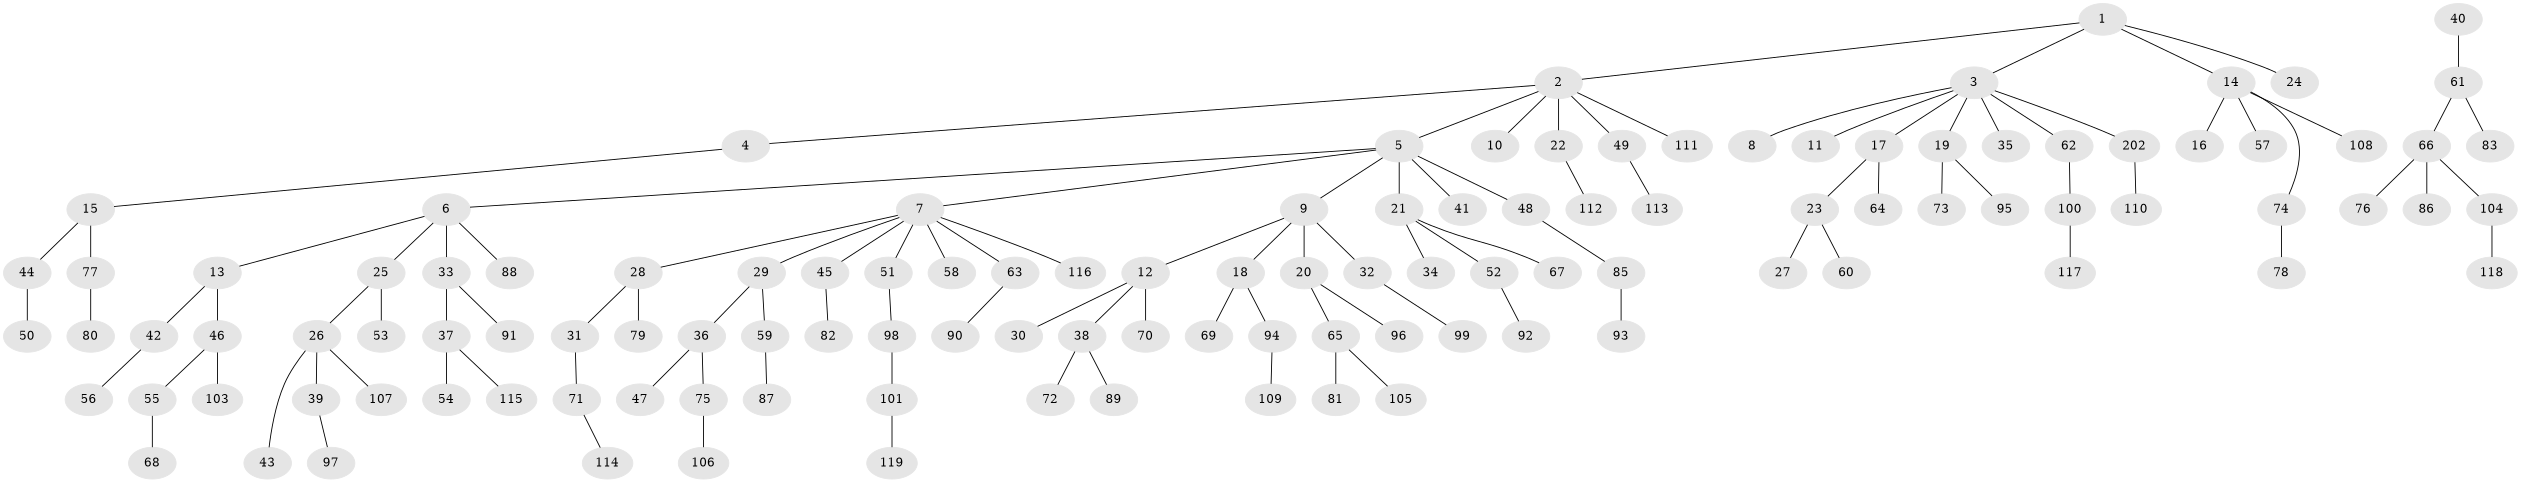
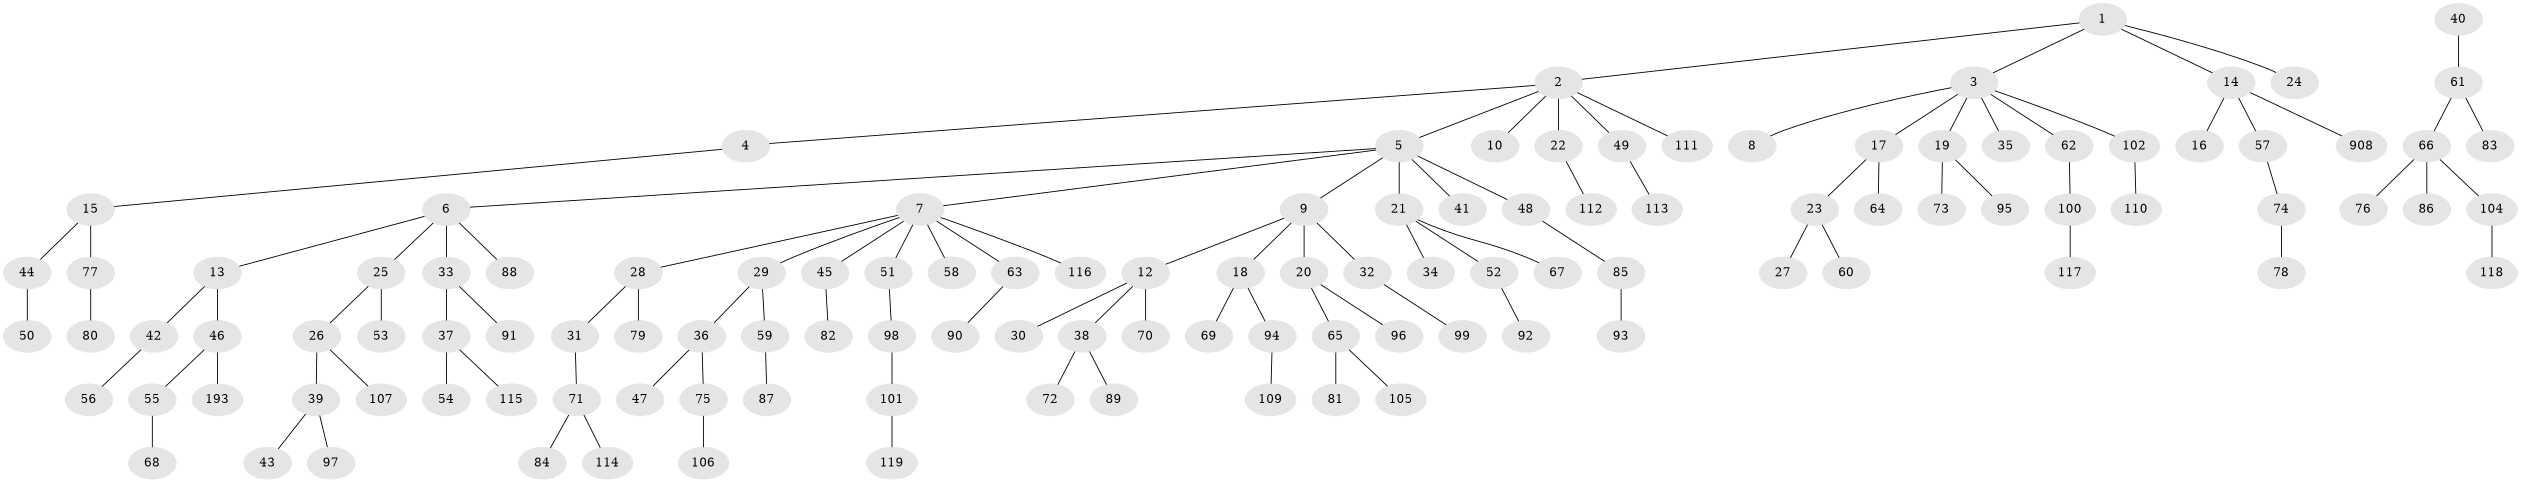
(2296, 134) -> (2272, 178)
(1816, 146) -> none
(2134, 146) -> (2134, 146)
(2362, 146) -> (2362, 146)
(280, 396) -> (292, 431)
(217, 400) -> (217, 400)
none -> (542, 463)
